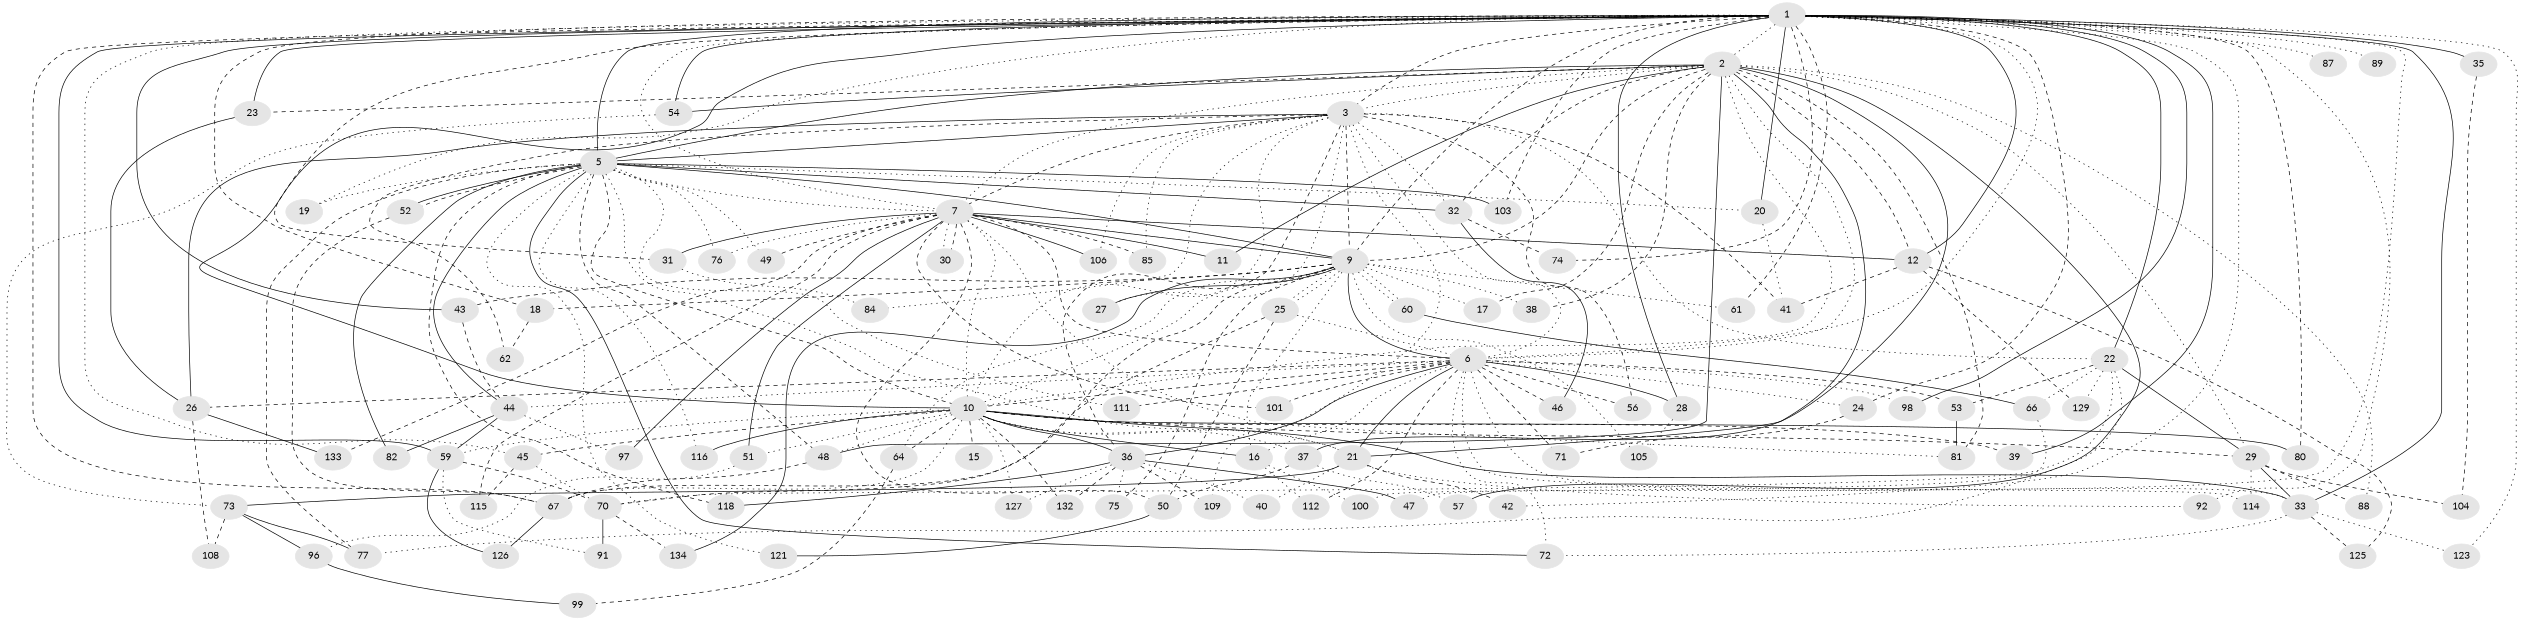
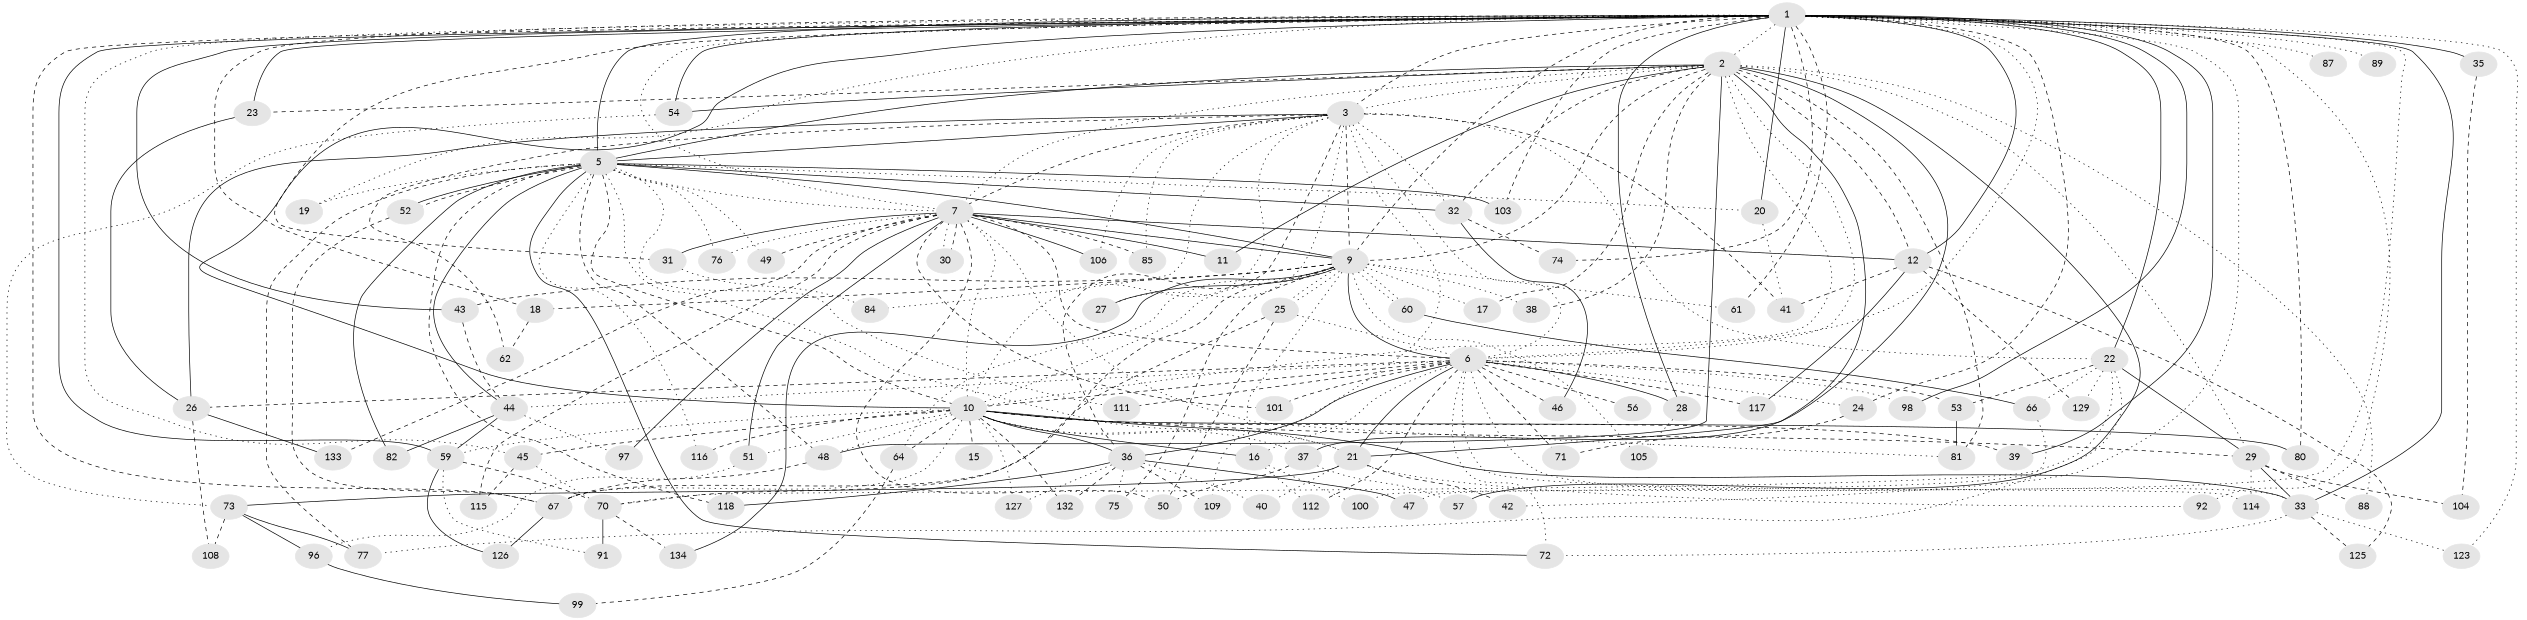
(1532, 230) -> none
none -> (1757, 409)
(777, 432) -> (777, 432)
(778, 556) -> none
